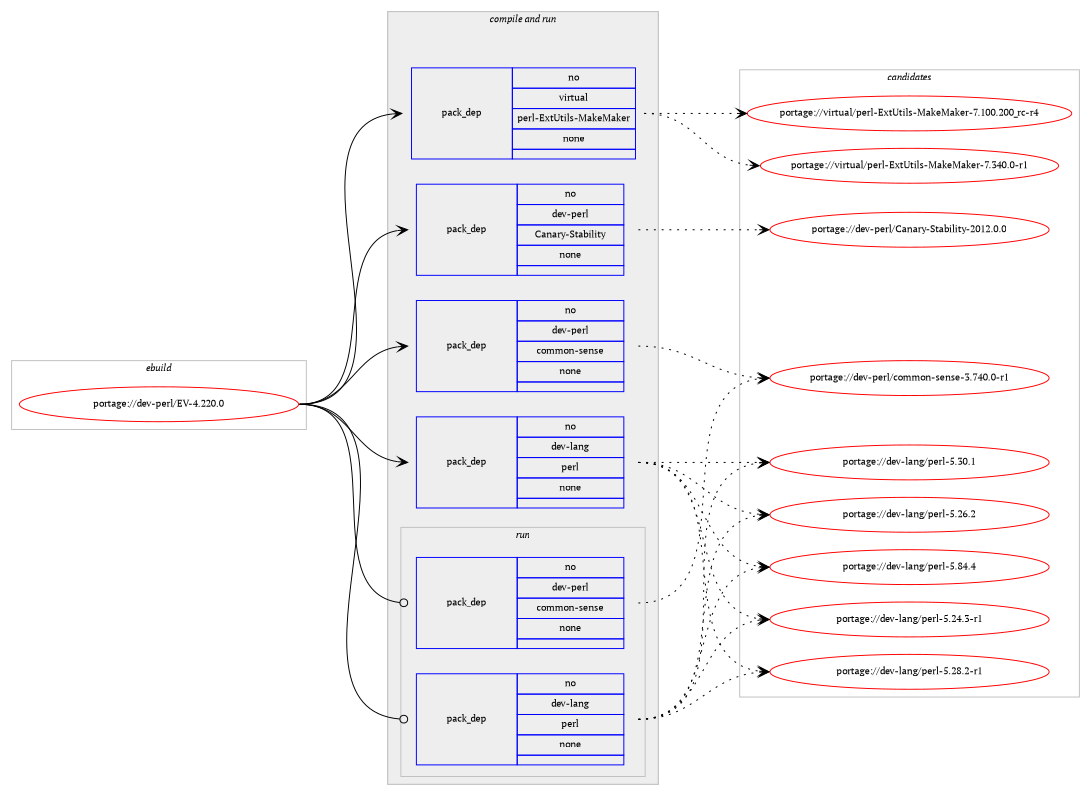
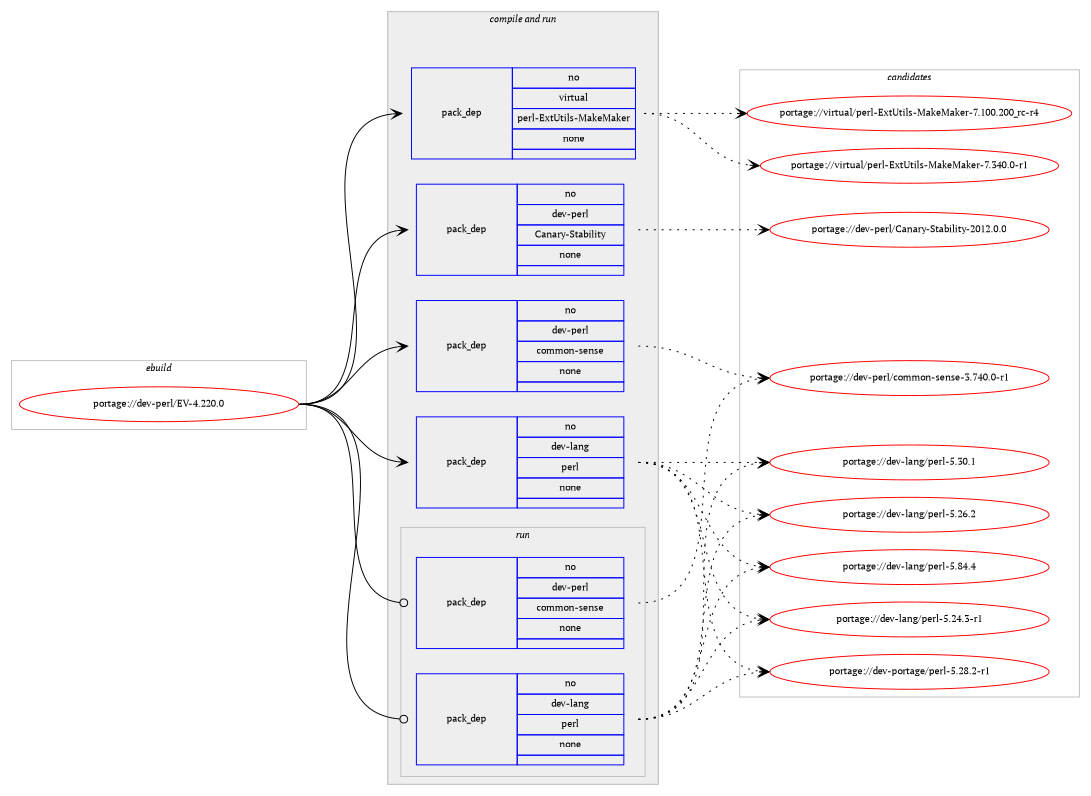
(910, 672) -> (910, 672)
